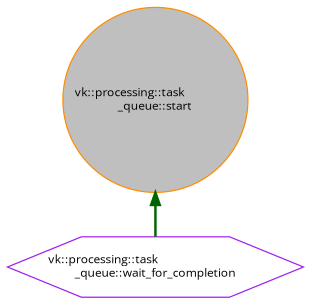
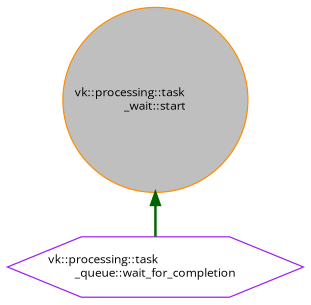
(155, 100) -> (155, 100)
